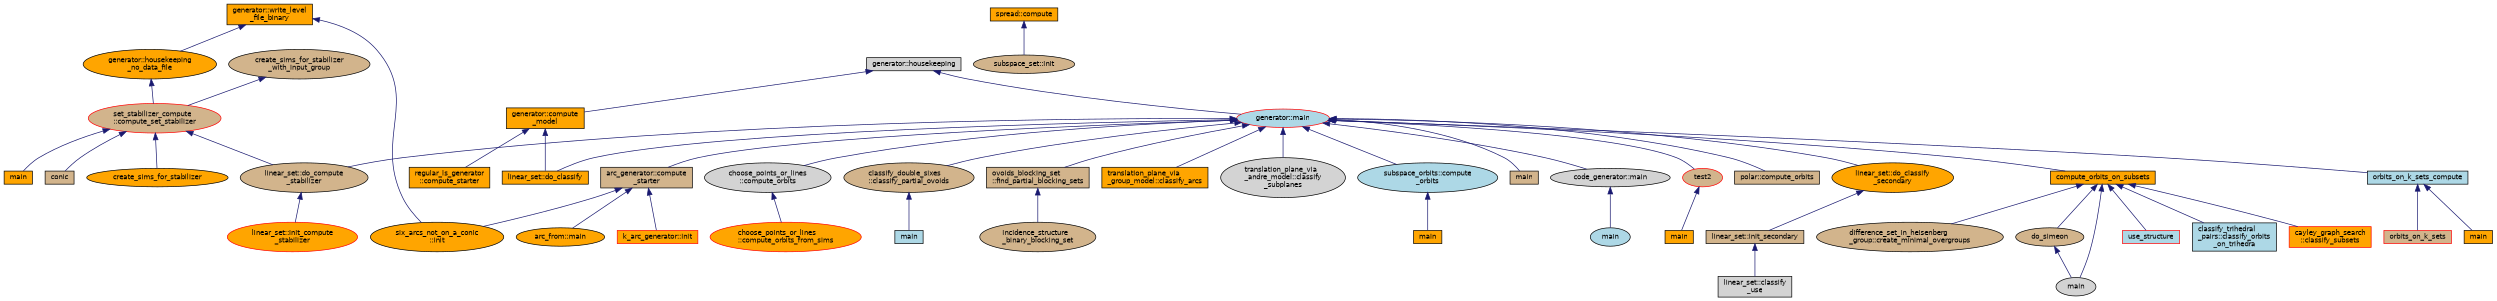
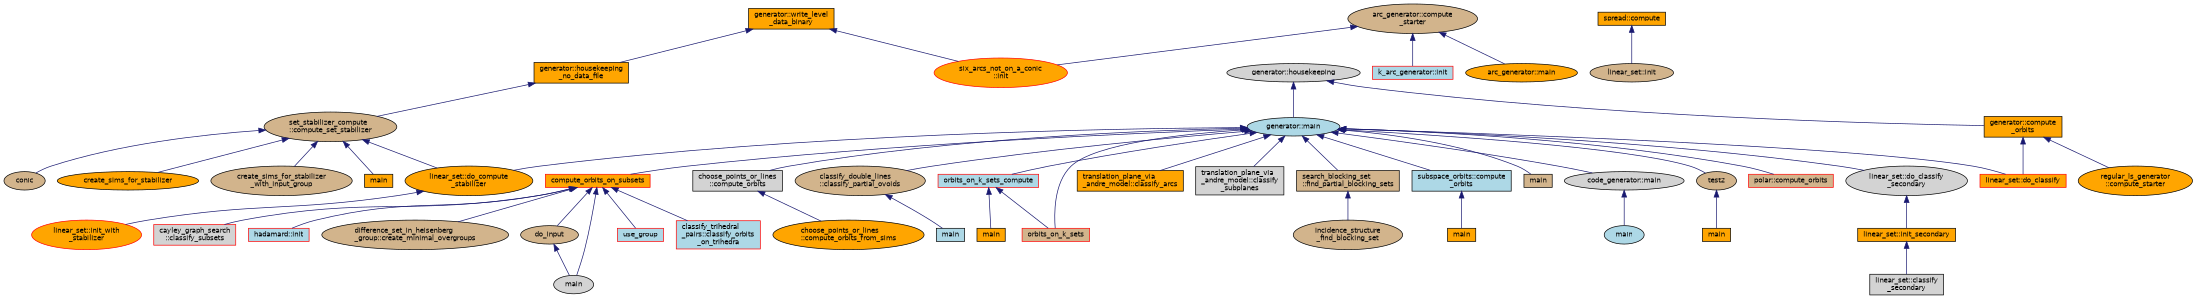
(270, 14) -> (791, 19)
(150, 64) -> (581, 73)
(914, 64) -> (1294, 73)
(1024, 64) -> (1632, 73)
(224, 92) -> (304, 156)
(155, 118) -> (330, 127)
(545, 118) -> (2023, 127)
(1283, 118) -> (1294, 127)
(948, 133) -> (1110, 149)
(60, 178) -> (25, 181)
(304, 178) -> (469, 181)
(450, 178) -> (2135, 181)
(545, 178) -> (2023, 181)
(647, 178) -> (1413, 19)
(768, 178) -> (738, 181)
(909, 178) -> (860, 181)
(1038, 178) -> (1348, 181)
(1155, 178) -> (1130, 181)
(1283, 178) -> (1240, 181)
(1428, 178) -> (1462, 181)
(1703, 178) -> (1717, 181)
(1777, 178) -> (1791, 181)
(1893, 178) -> (1907, 181)
(2103, 178) -> (598, 181)
(2418, 178) -> (988, 181)
none -> (279, 235)
(292, 237) -> (87, 235)
(437, 237) -> (1001, 73)
(560, 237) -> (1522, 73)
(658, 237) -> (1413, 73)
(786, 237) -> (849, 235)
(1038, 237) -> (1348, 235)
(1755, 237) -> (1907, 235)
(2050, 237) -> (550, 235)
(2151, 237) -> (640, 235)
(2234, 237) -> (718, 235)
(2330, 237) -> (195, 235)
(1755, 287) -> (1907, 285)
